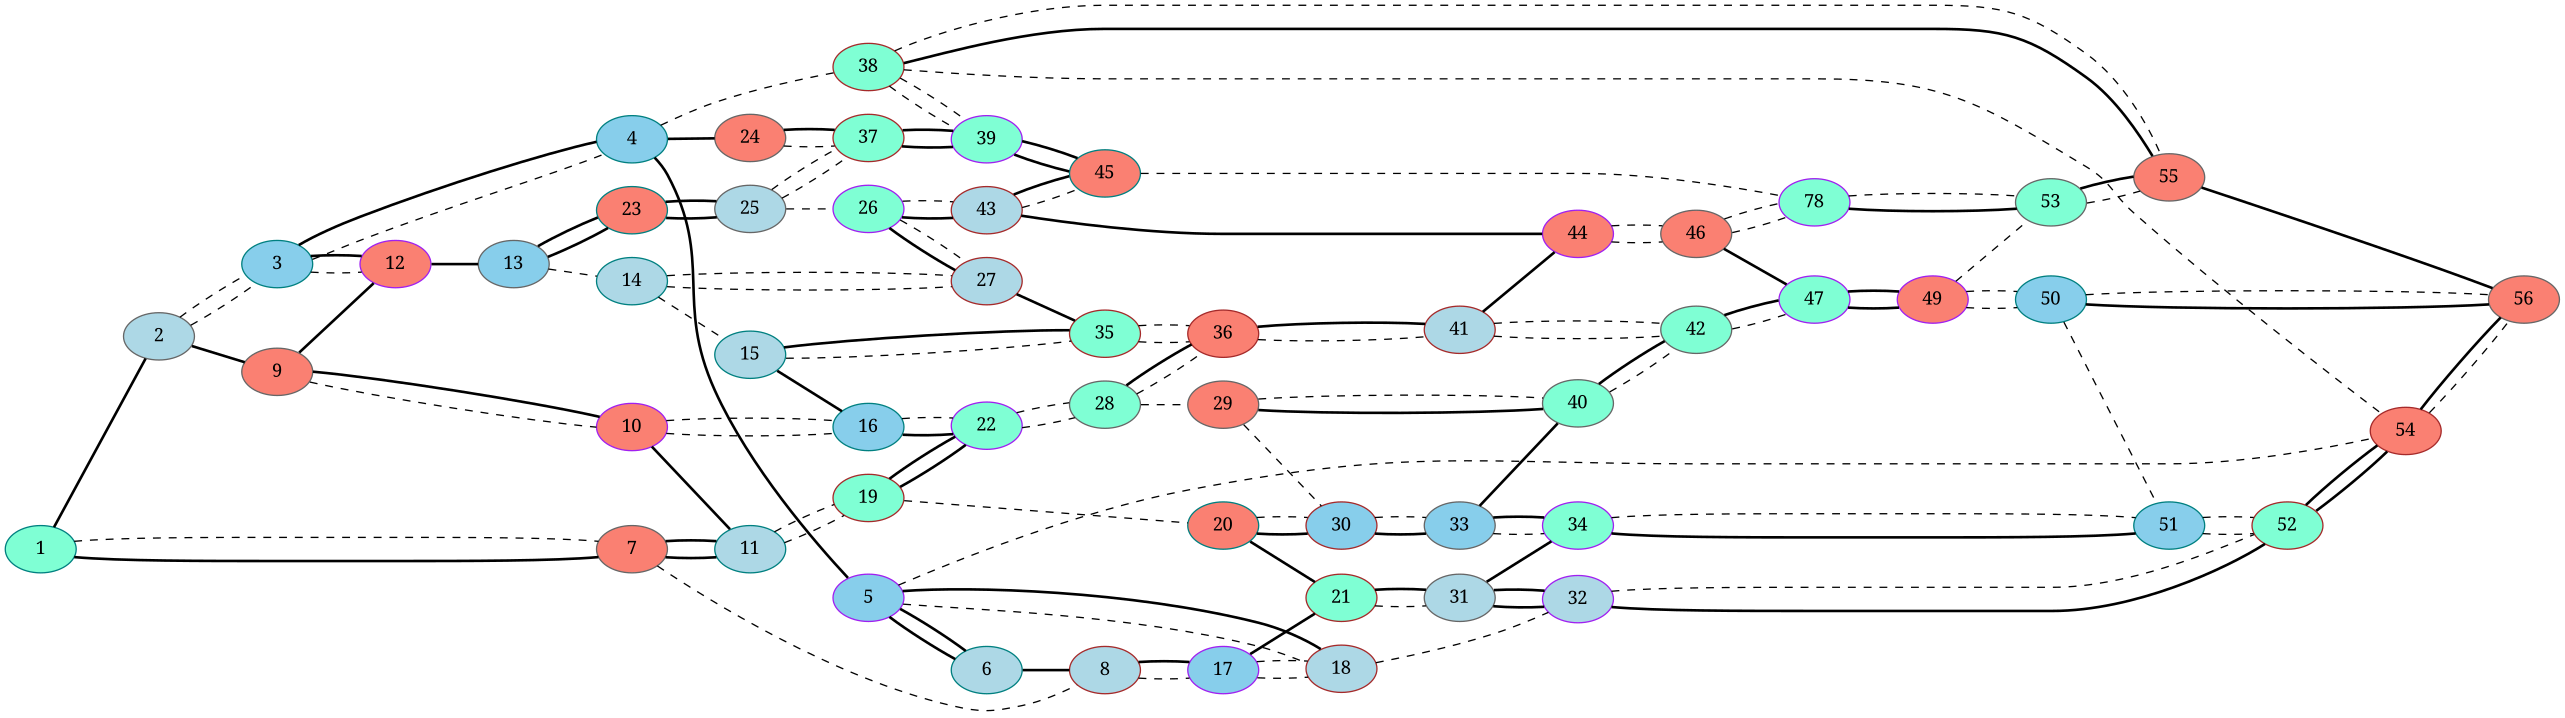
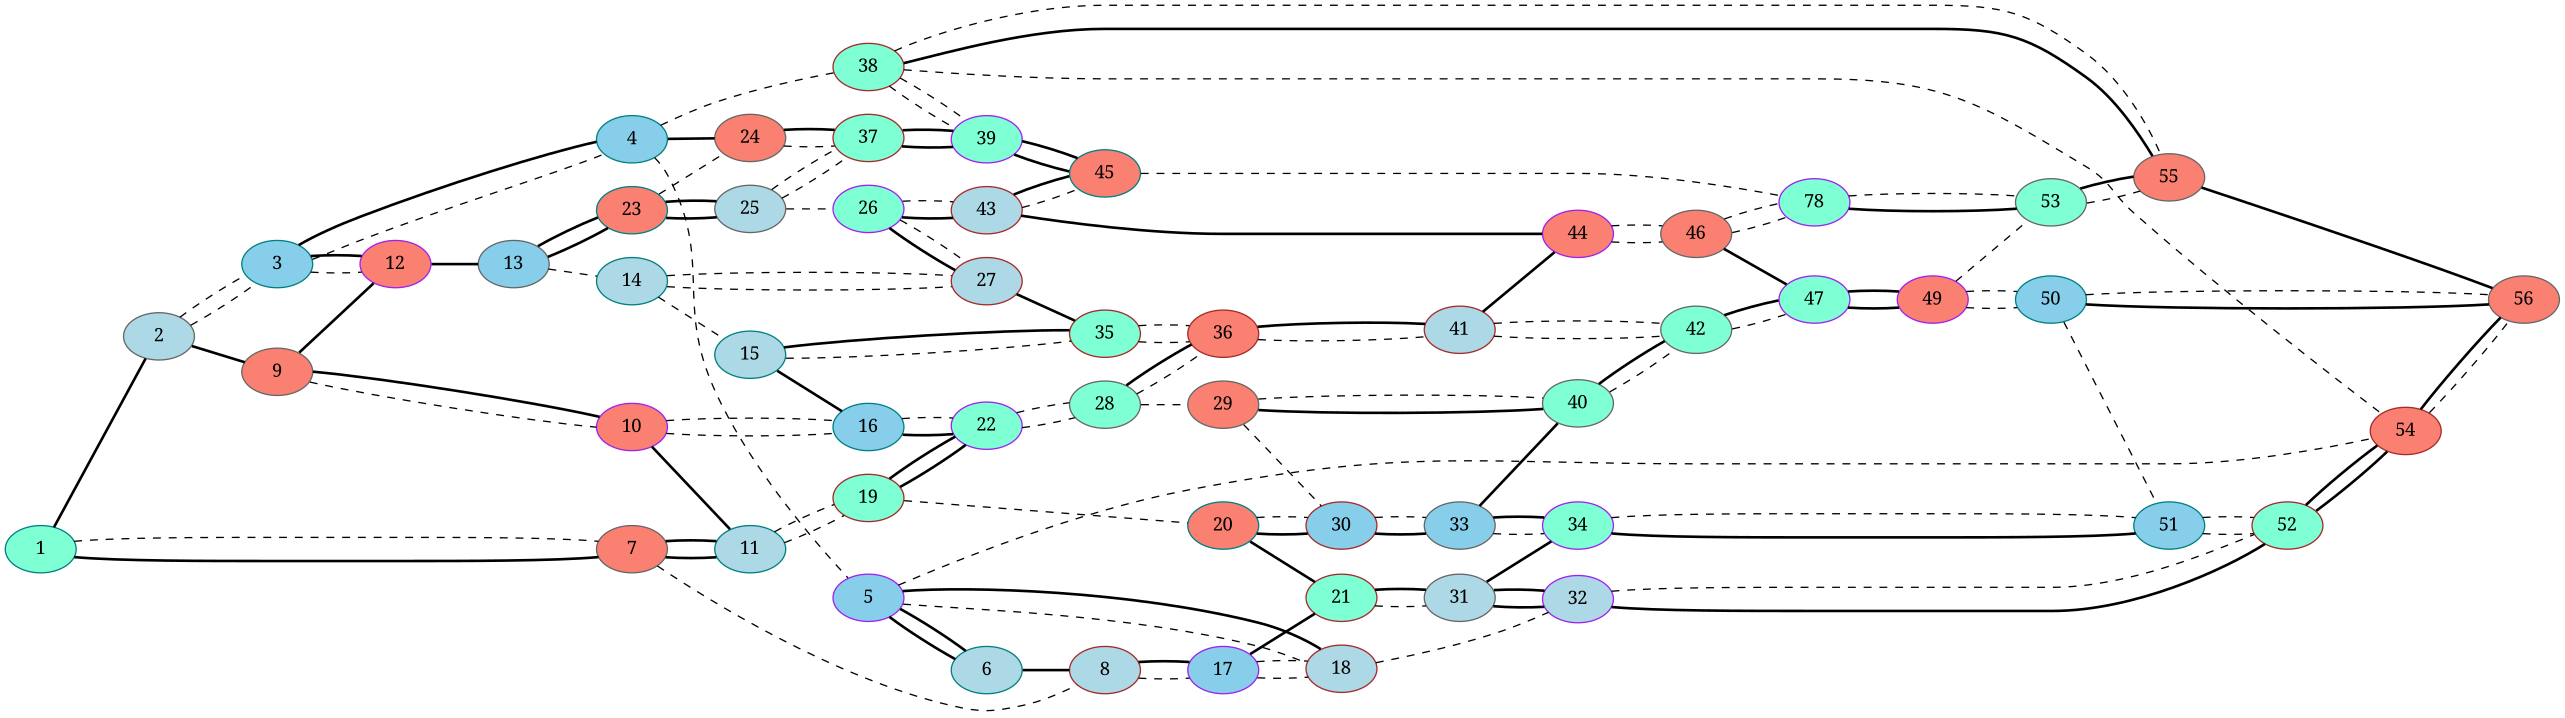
none -> (691, 174)
(712, 384) -> (712, 384)
